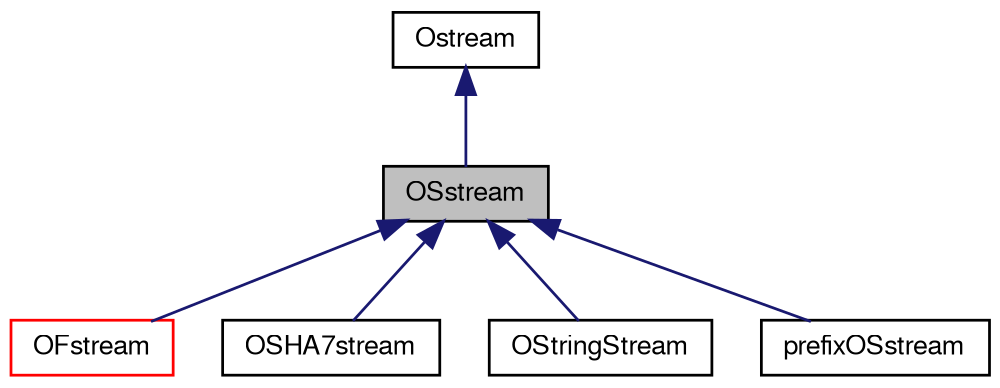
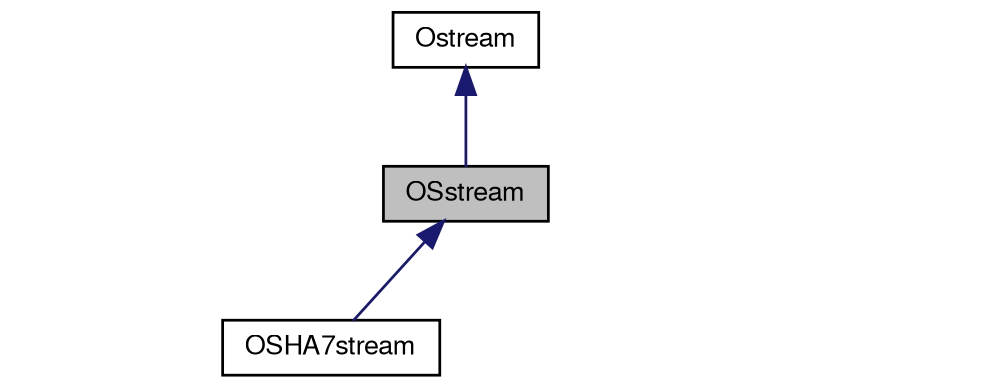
(92, 348) -> none
(601, 348) -> none
(875, 348) -> none
